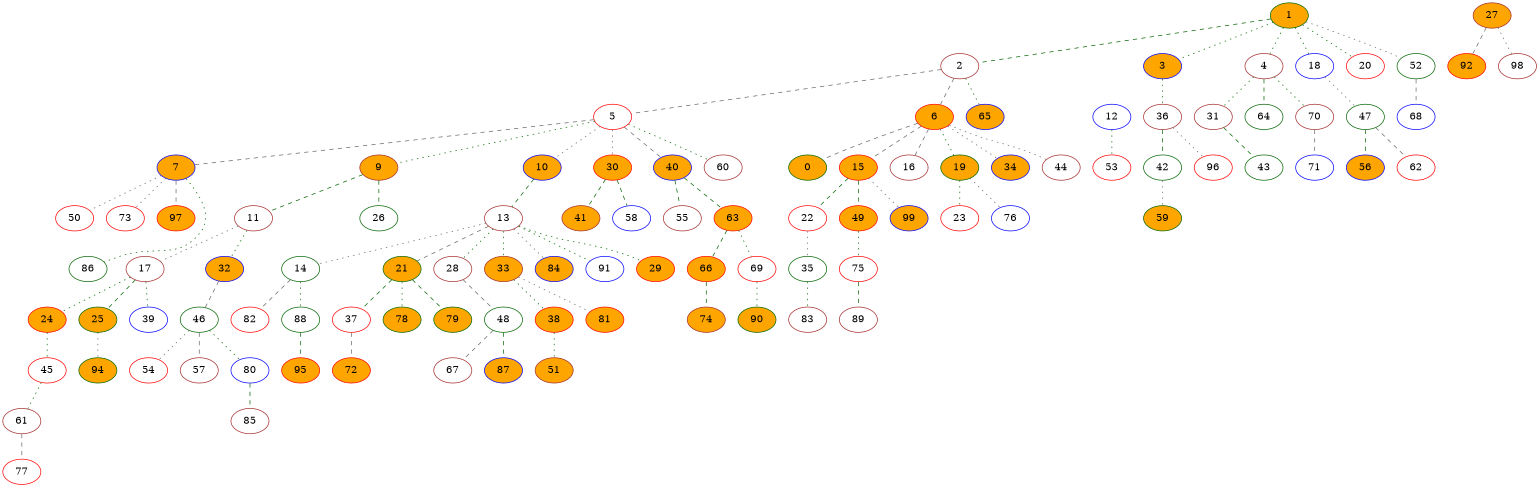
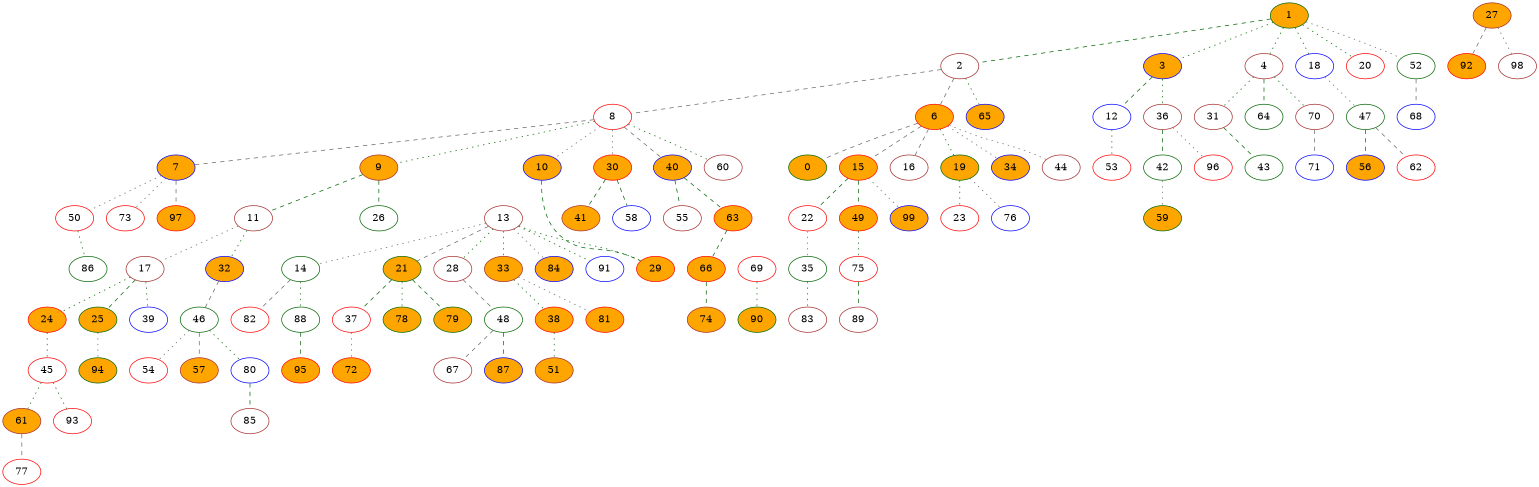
none -> (1137, 91)
(613, 117) -> (613, 117)
(523, 193) -> (559, 234)
(745, 243) -> none
(187, 244) -> (81, 244)
(351, 345) -> (351, 345)
(199, 370) -> (199, 370)
(22, 421) -> (22, 421)
none -> (73, 421)
